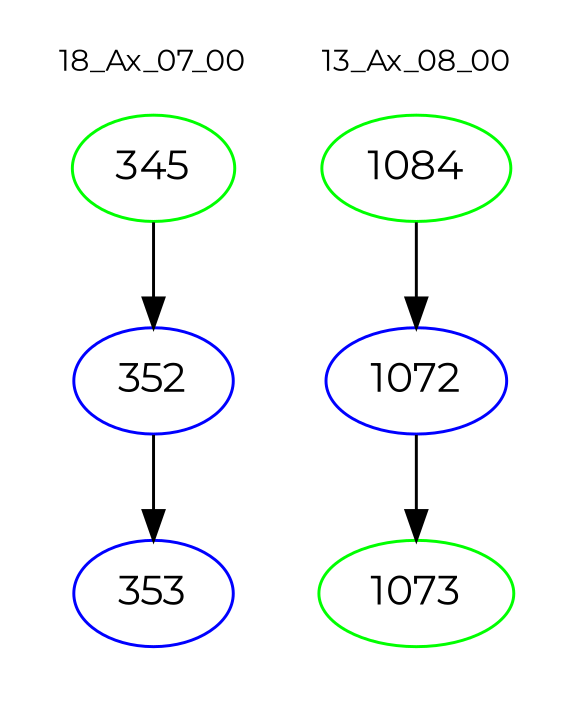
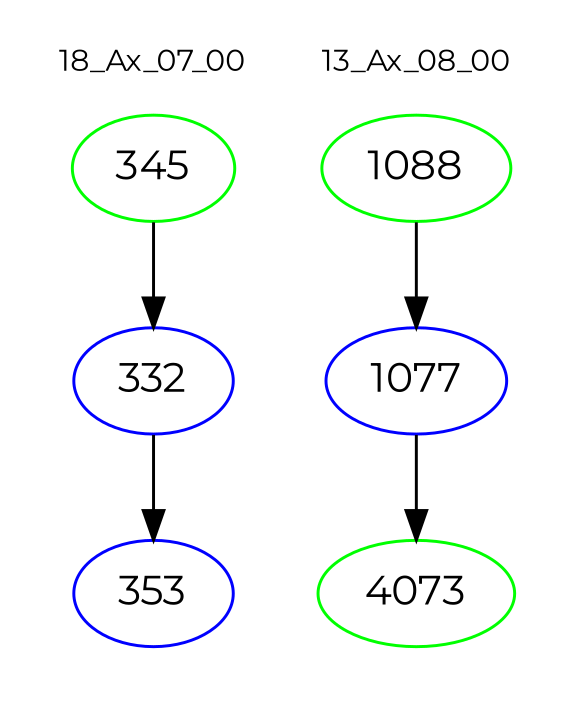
(416, 168) -> (416, 168)
(154, 381) -> (154, 381)
(416, 381) -> (416, 381)
(416, 594) -> (416, 594)
